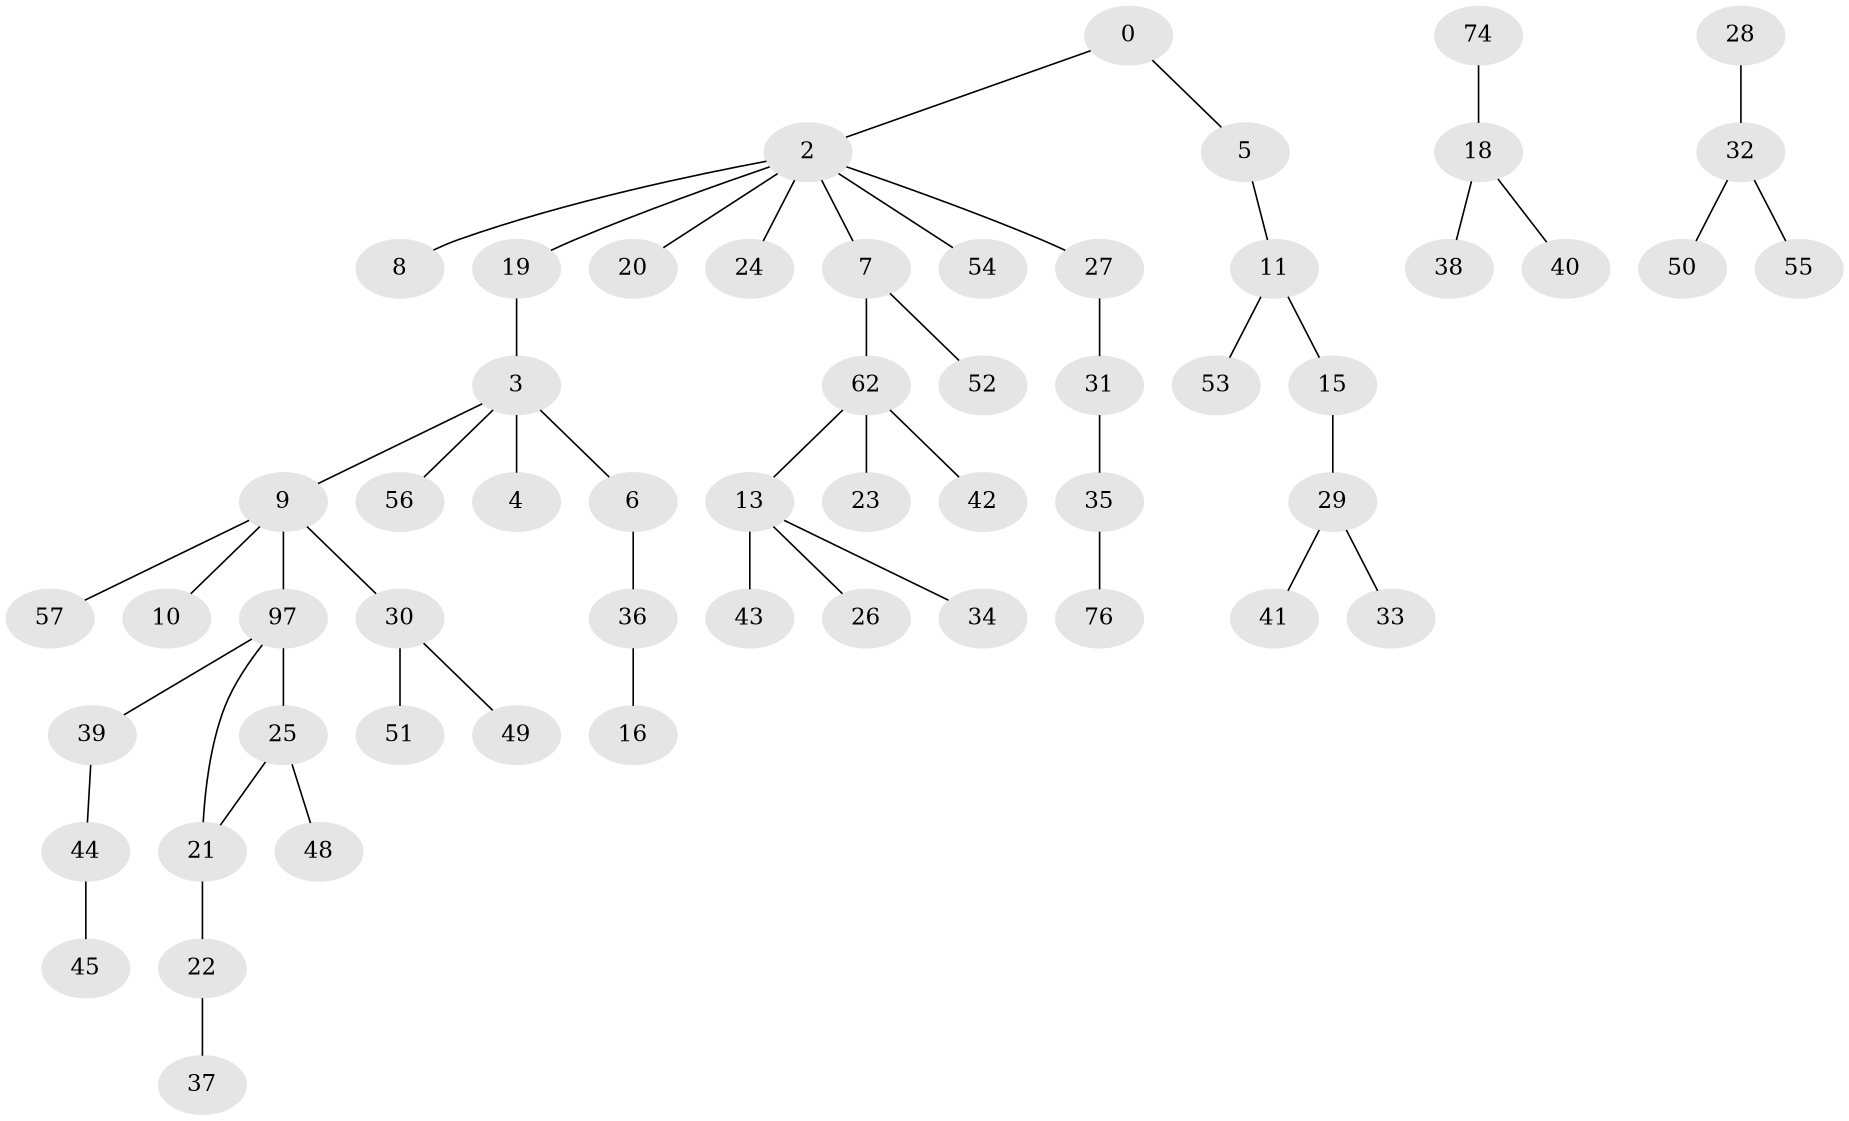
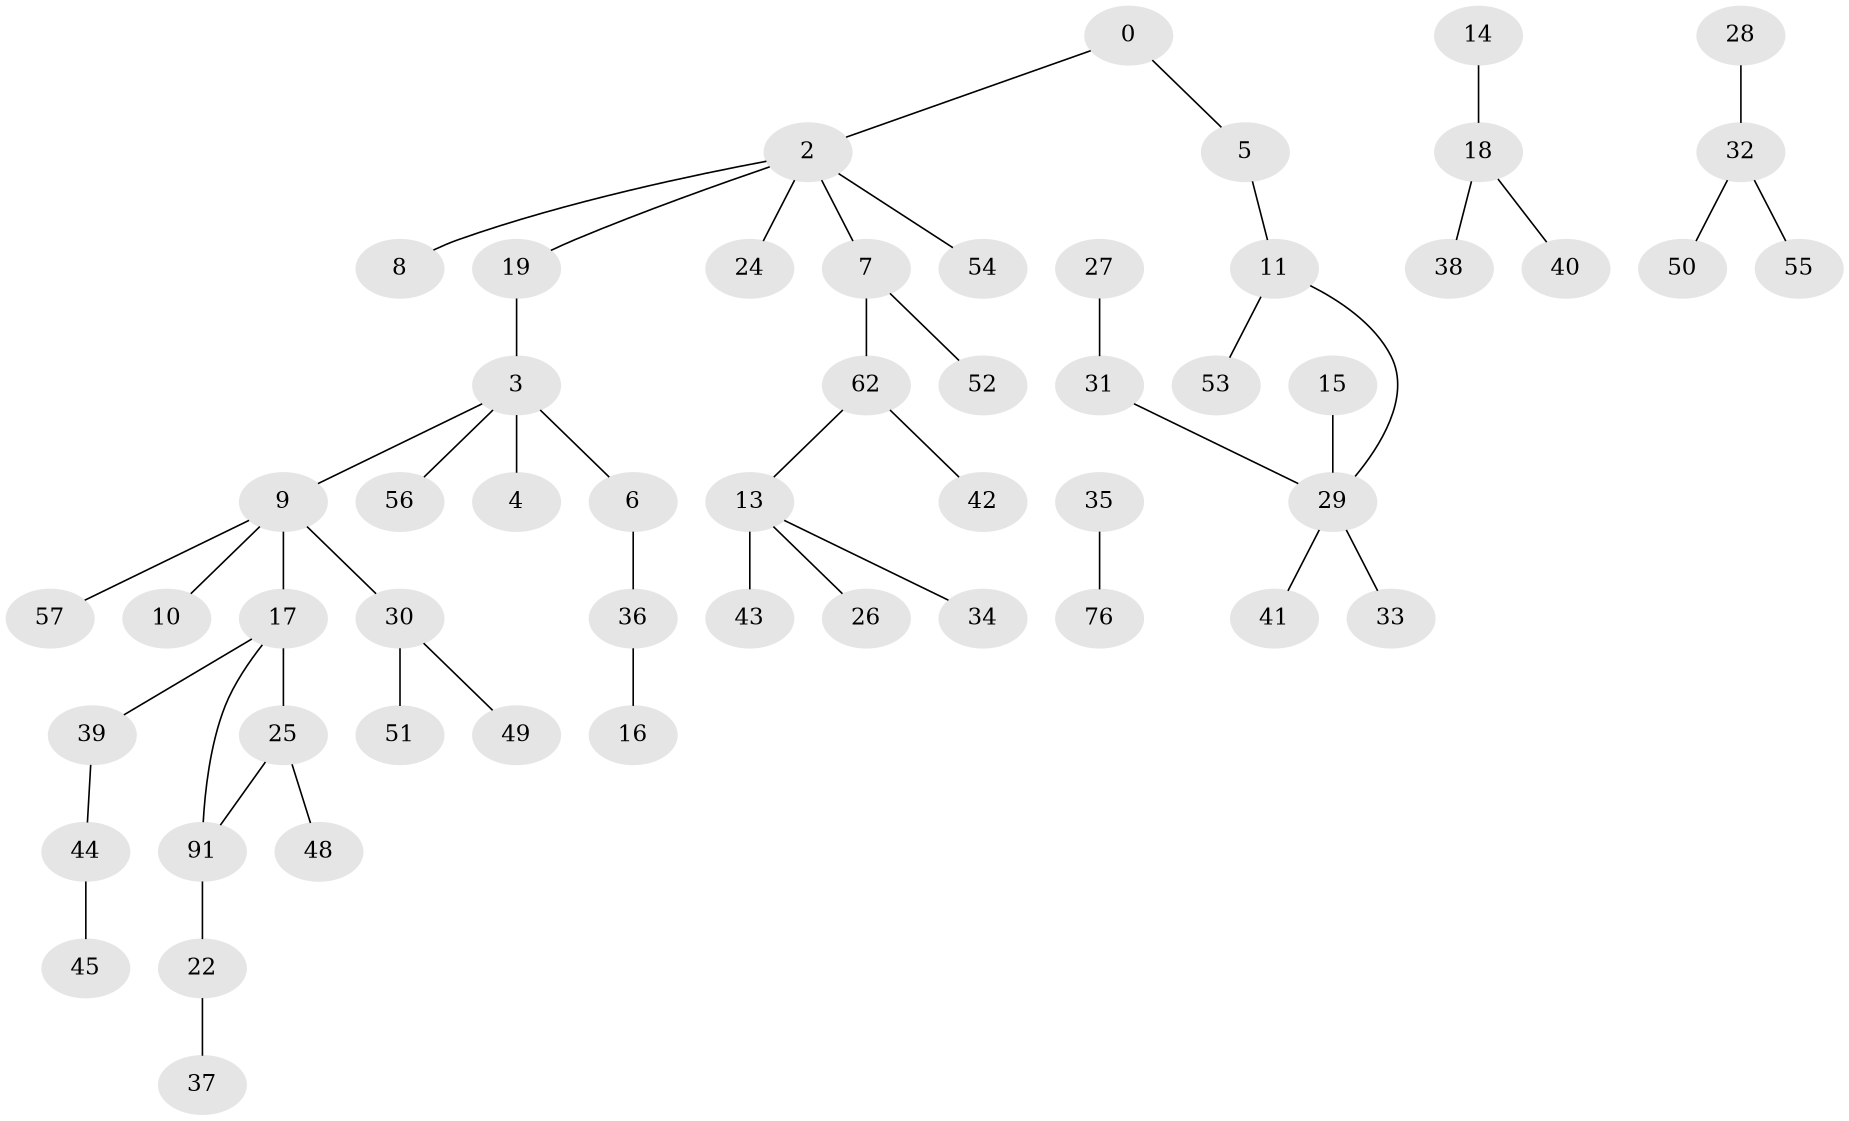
(1479, 36) -> (1479, 36)
(957, 206) -> none
(633, 269) -> none
(1304, 327) -> (1395, 367)
(1100, 444) -> (1216, 444)
(866, 502) -> none
(283, 619) -> (283, 619)
(202, 852) -> (202, 852)
